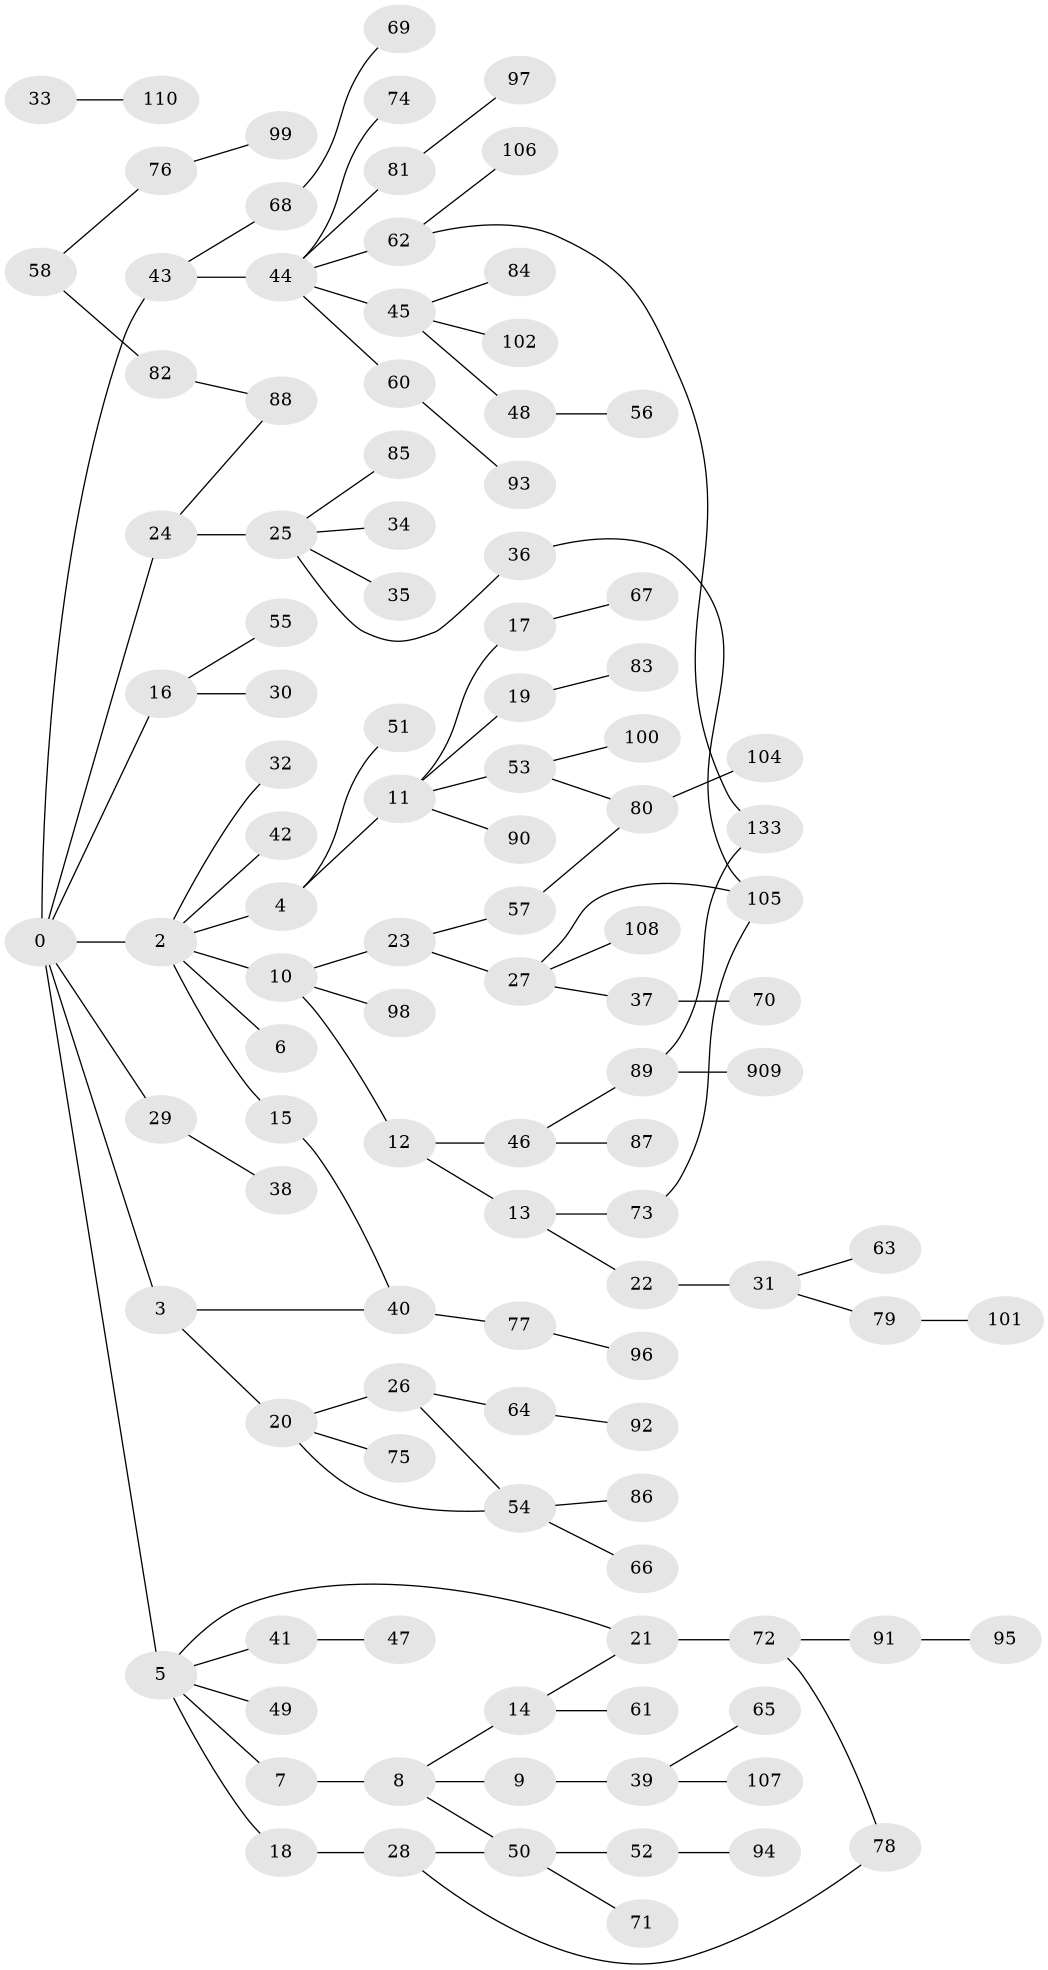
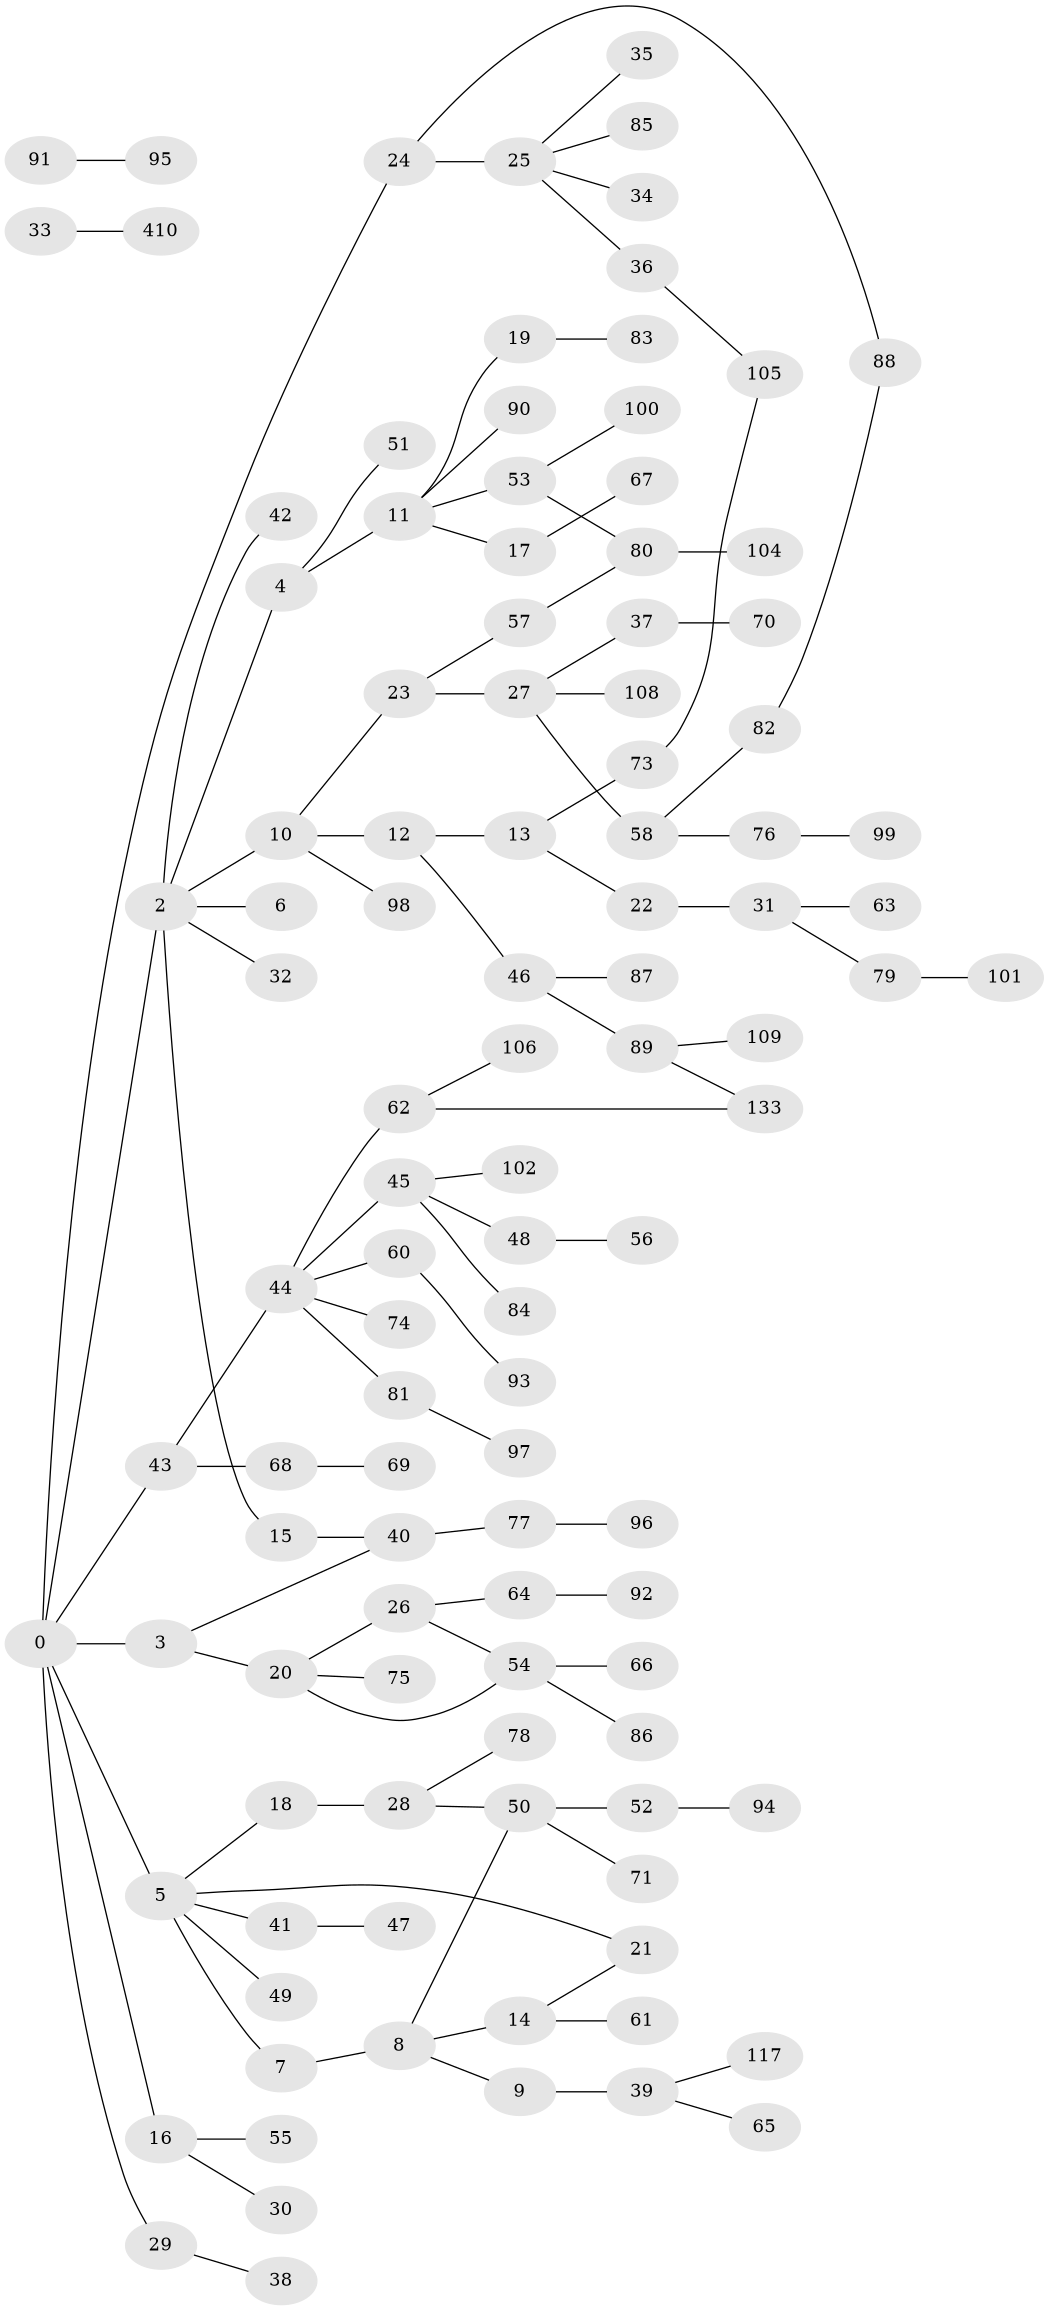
(161, 100) -> (161, 231)
(621, 889) -> (577, 767)
(765, 1072) -> (765, 1038)
(765, 1640) -> none
(765, 1782) -> (765, 2056)
